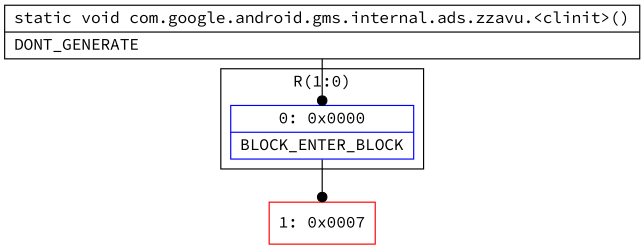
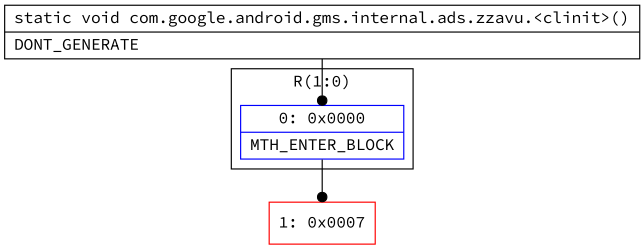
(322, 145) -> (322, 145)
